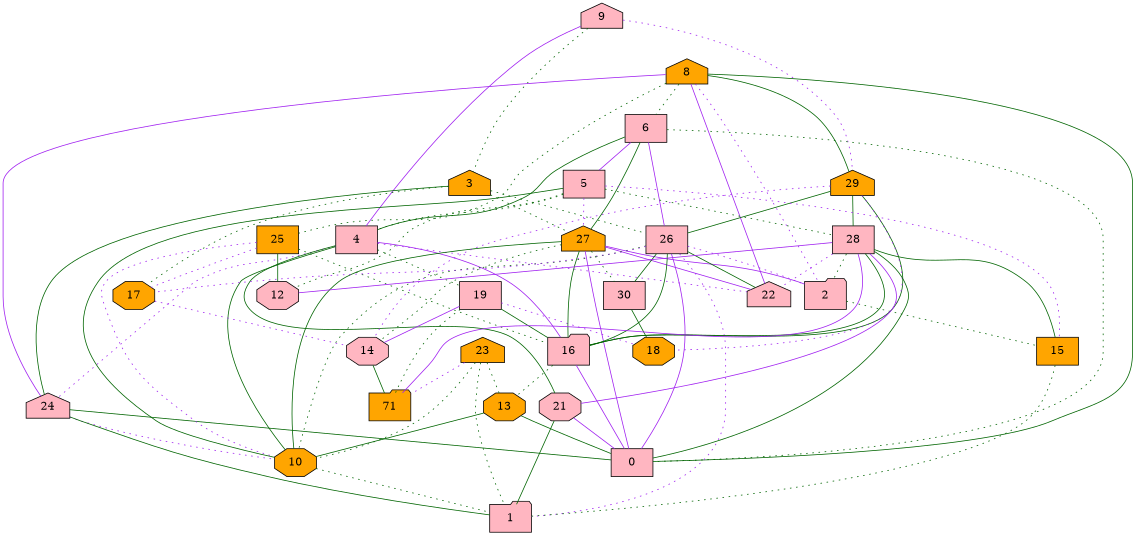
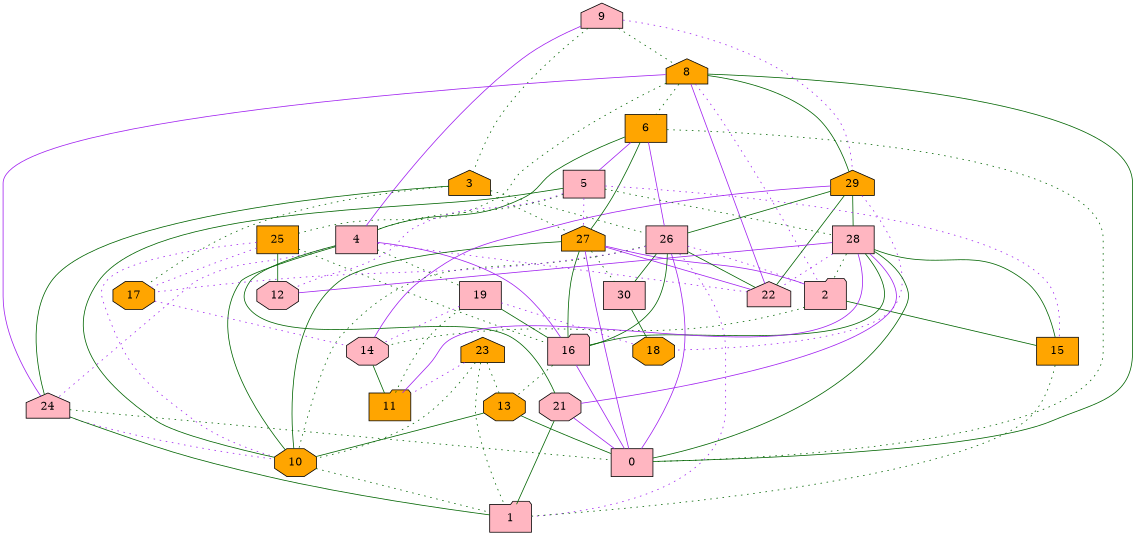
none -> (647, 46)
(646, 128) -> (646, 128)
(571, 222) -> (571, 222)
(416, 227) -> (416, 227)
(444, 287) -> (691, 328)
(427, 322) -> (427, 322)
(941, 323) -> (941, 323)
(807, 335) -> (812, 238)
(390, 407) -> (390, 407)
(340, 435) -> (340, 435)
